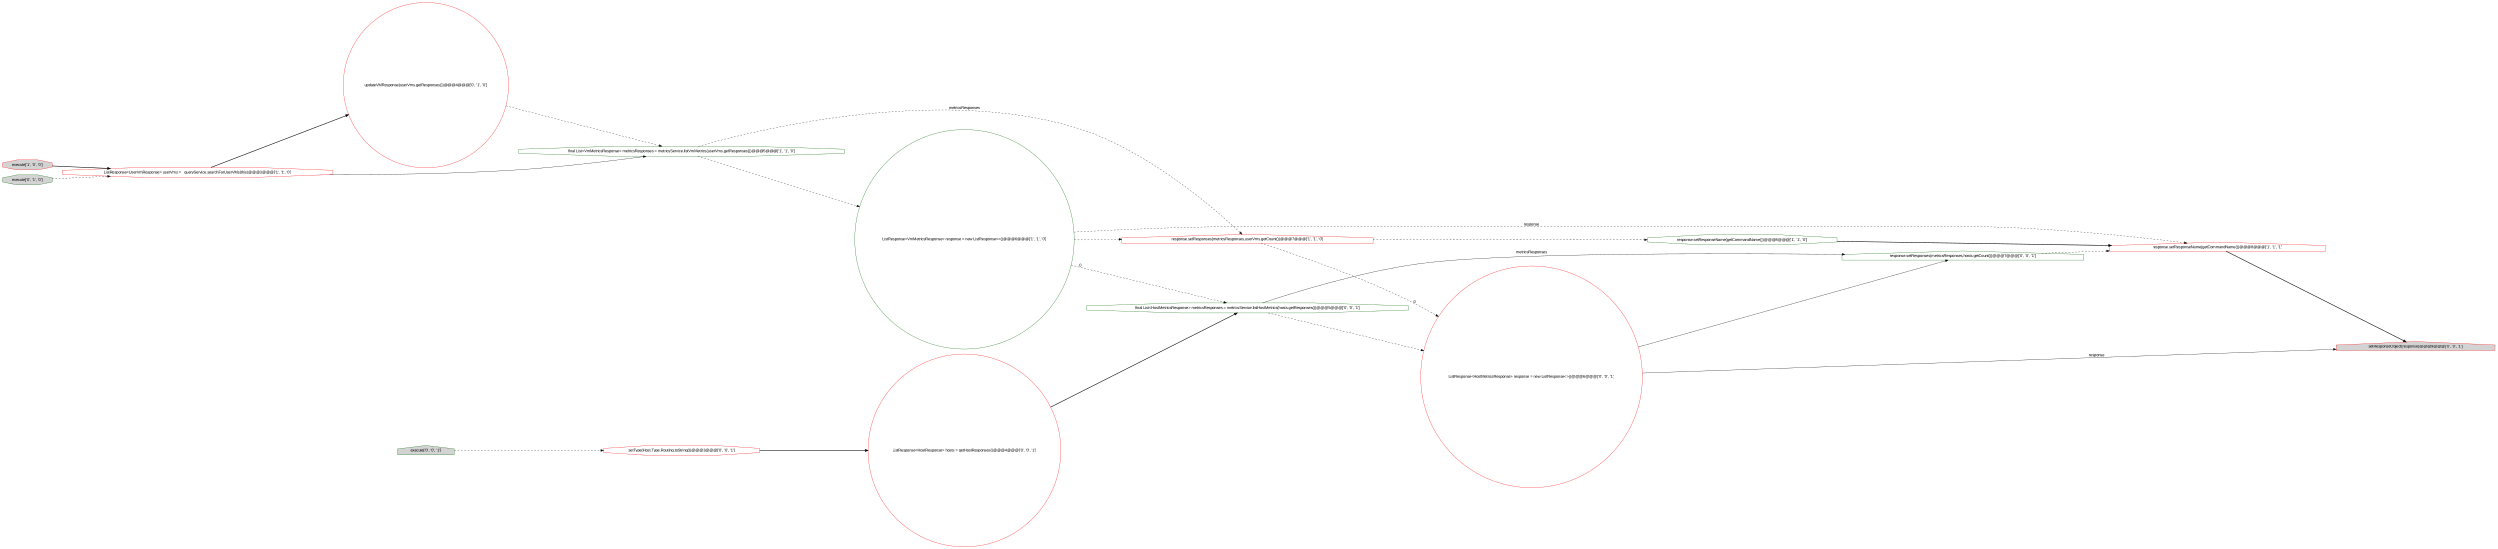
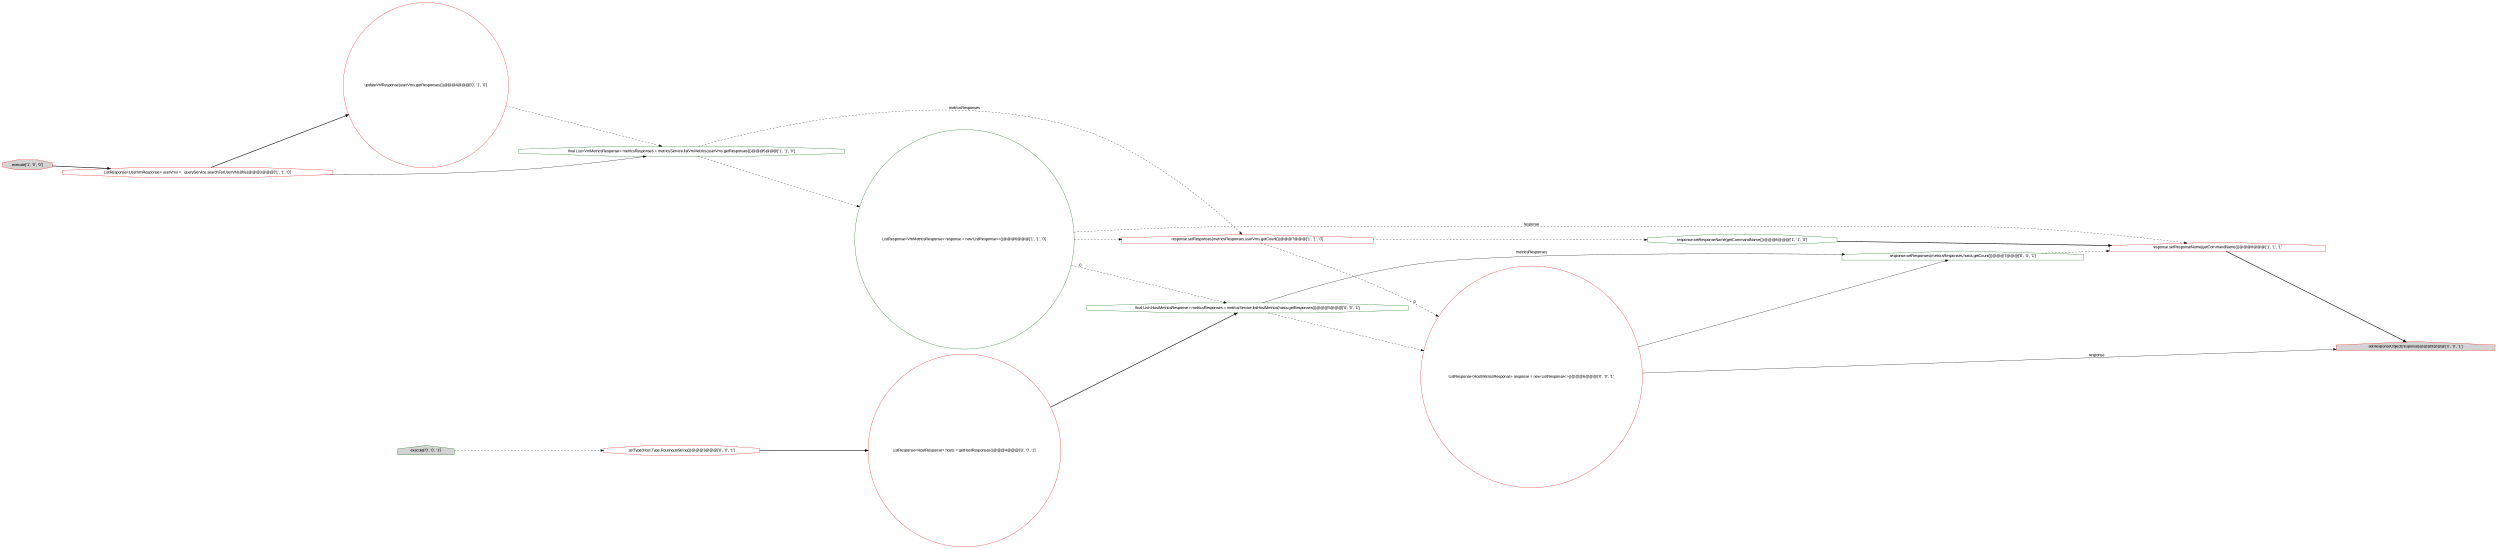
(27, 180) -> none
